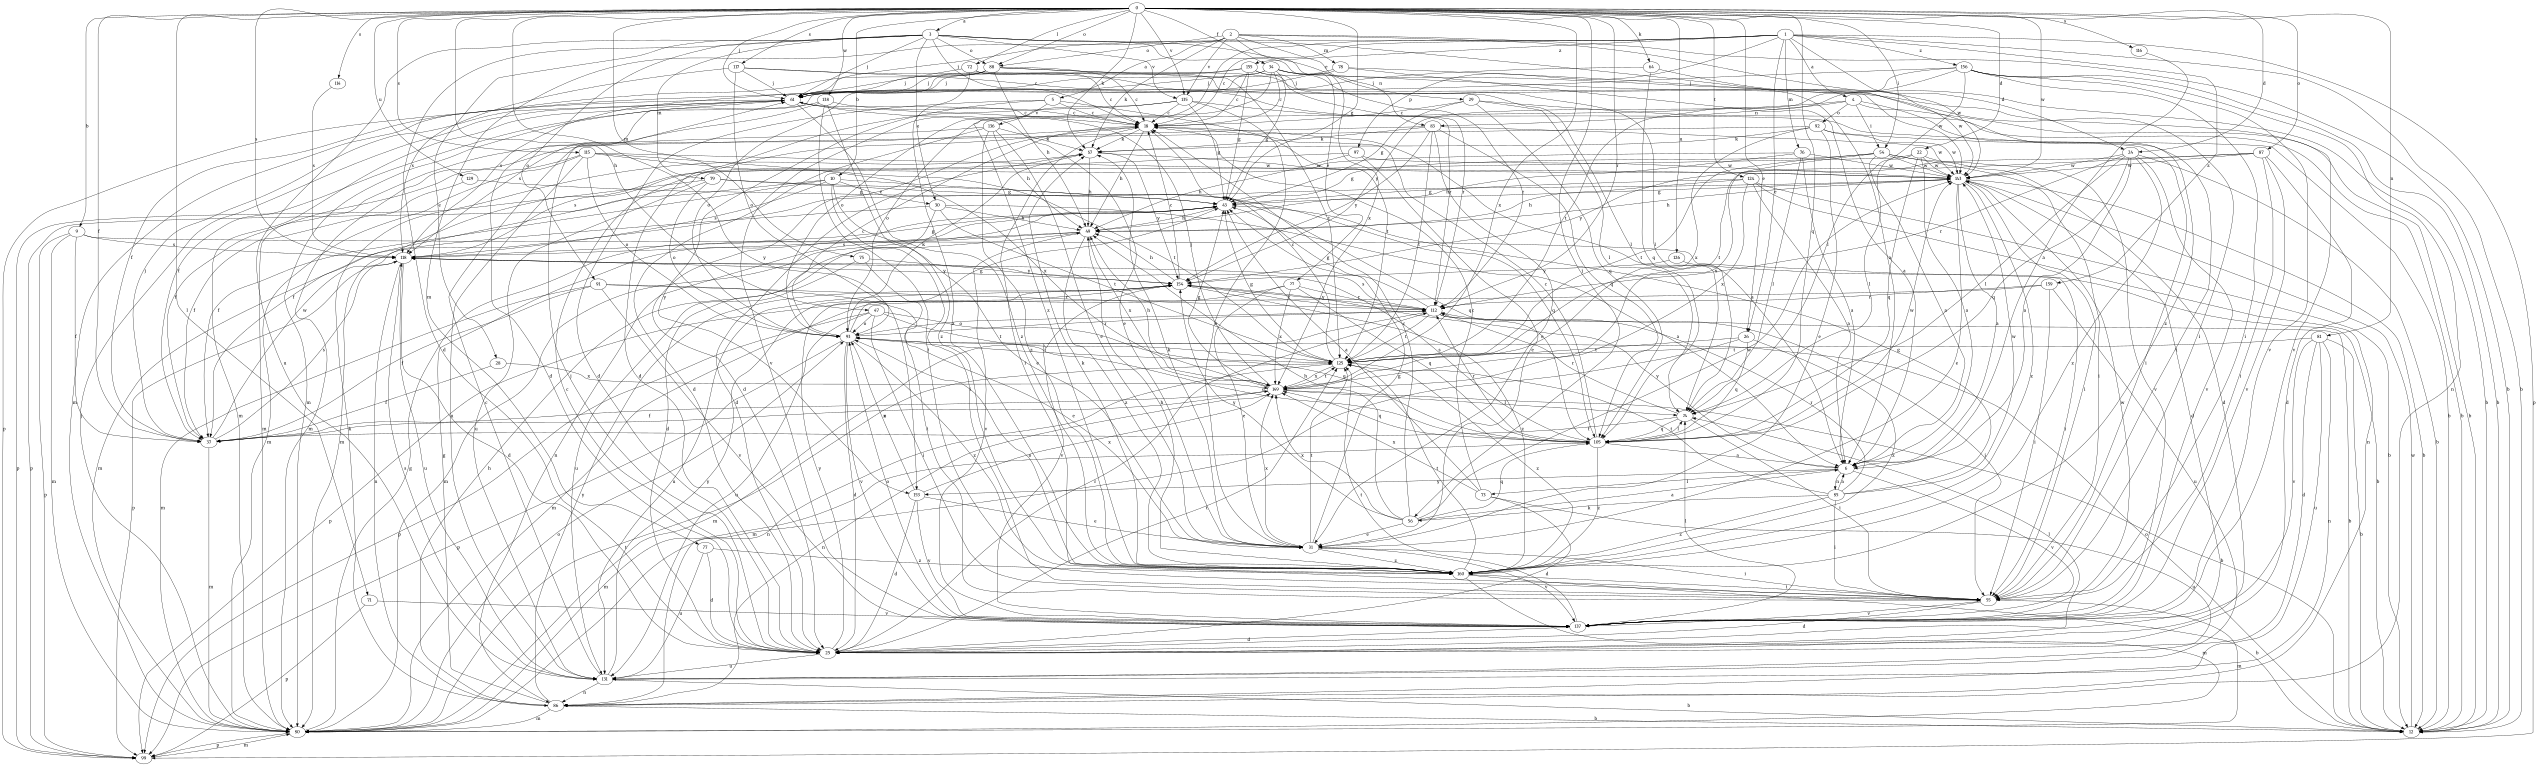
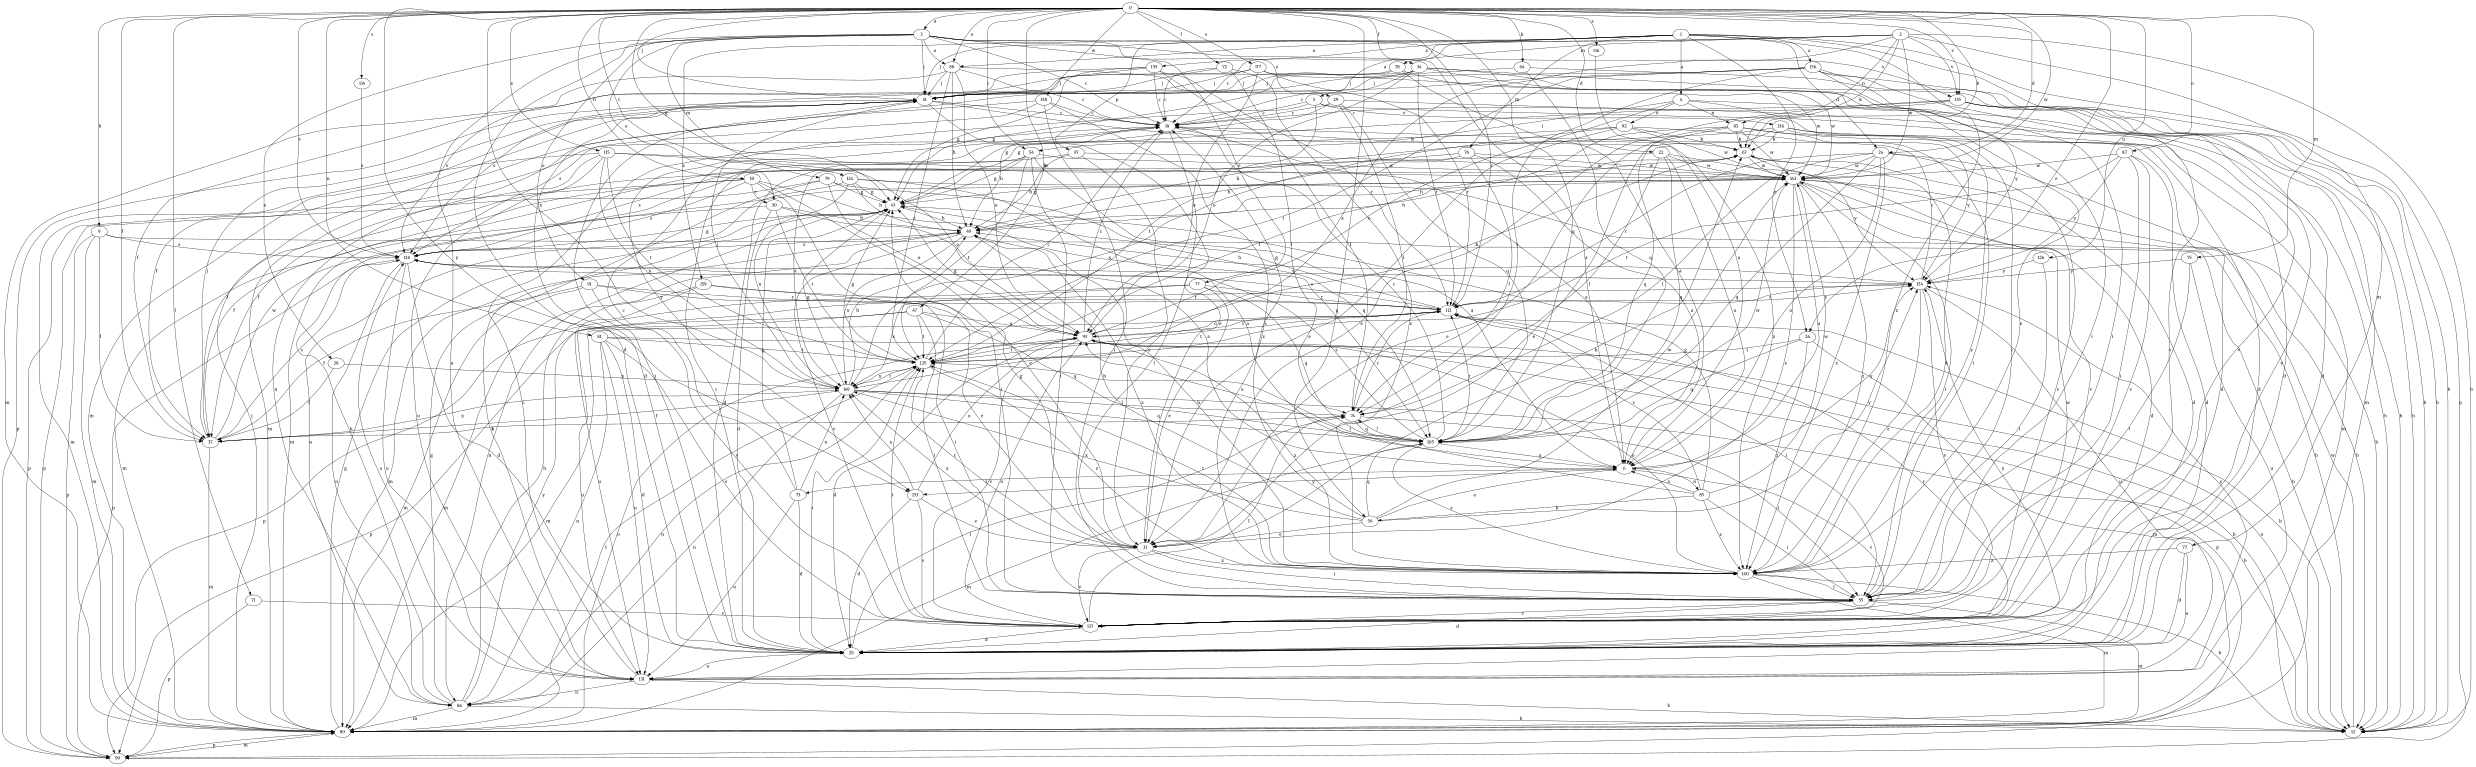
(470, 179) -> none
(1346, 350) -> (763, 350)
(1419, 432) -> (1137, 420)
